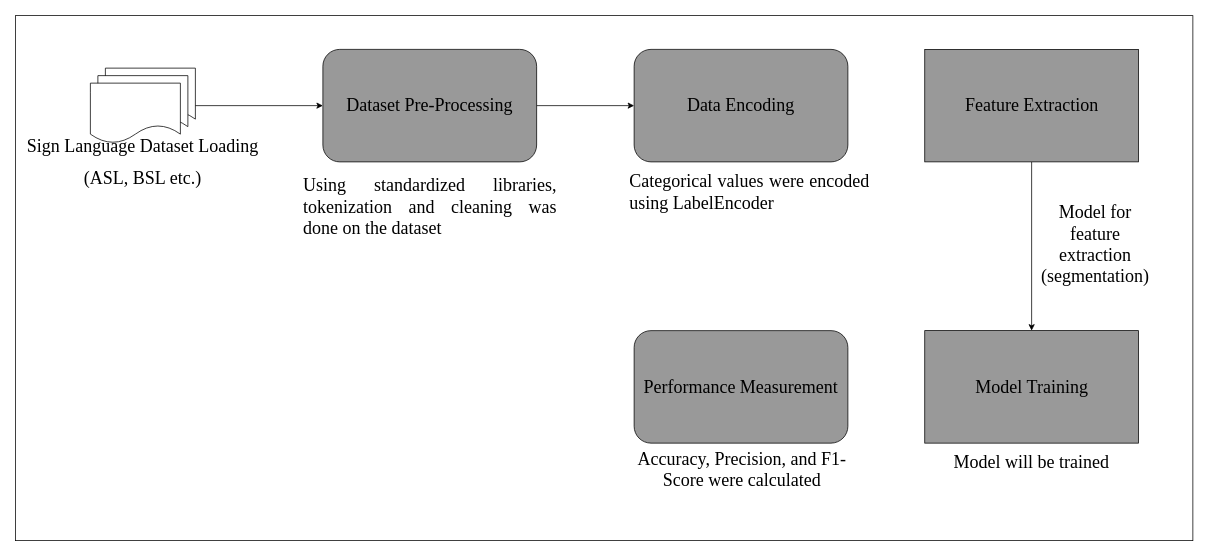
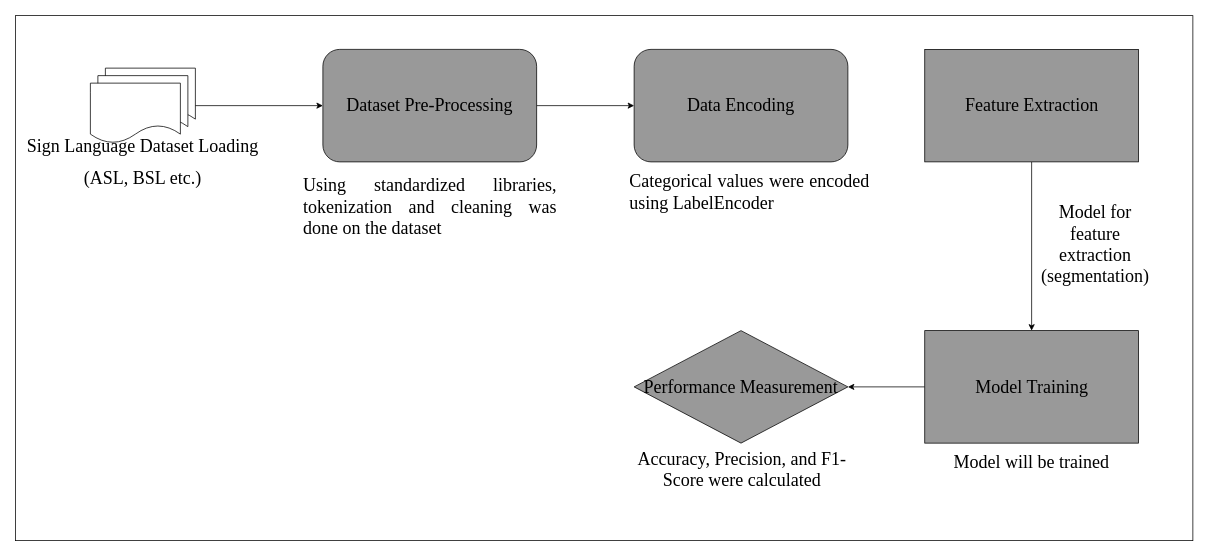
(741, 387) -> (741, 387)
none -> (854, 387)
